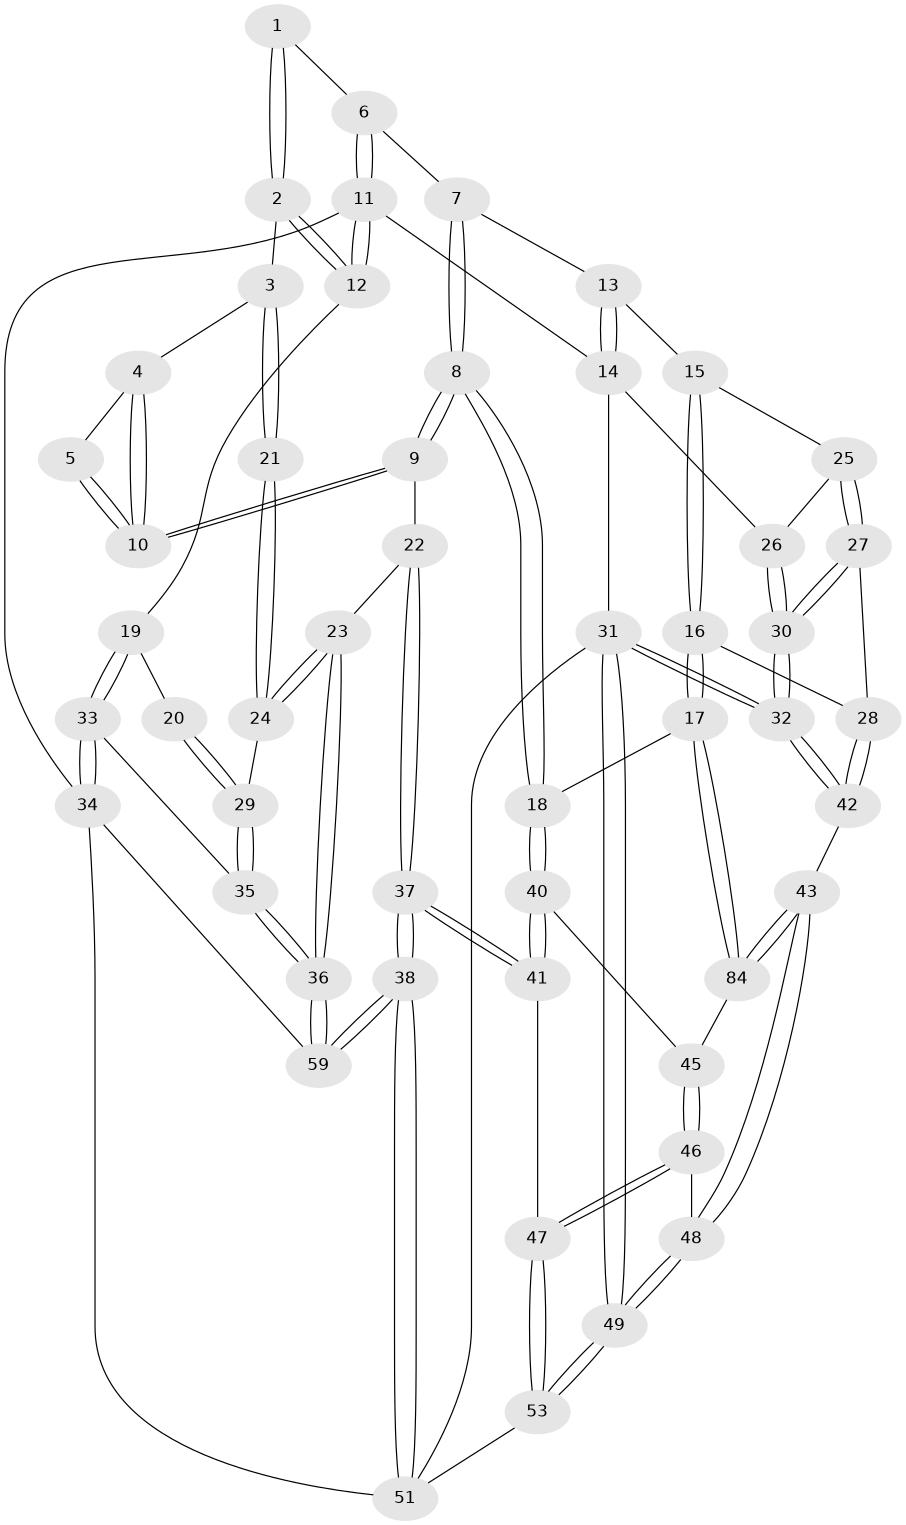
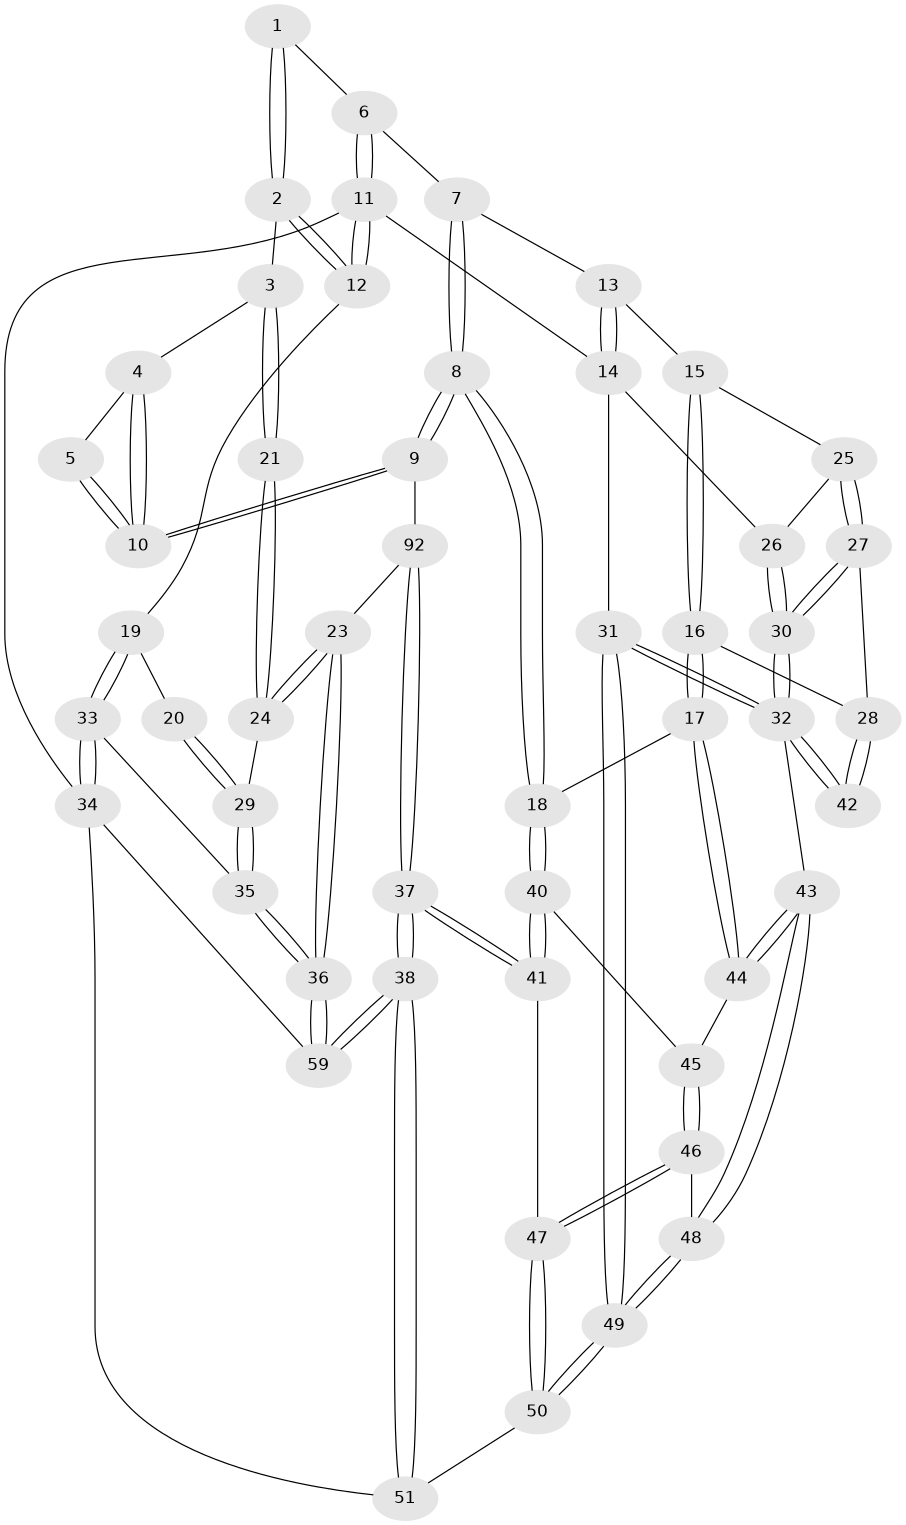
(415, 546) -> (415, 546)
(828, 849) -> (794, 806)
(737, 979) -> (737, 979)
(471, 1047) -> none
(538, 1412) -> (538, 1412)
